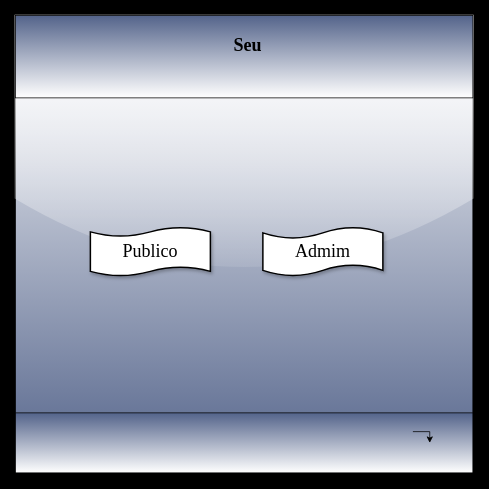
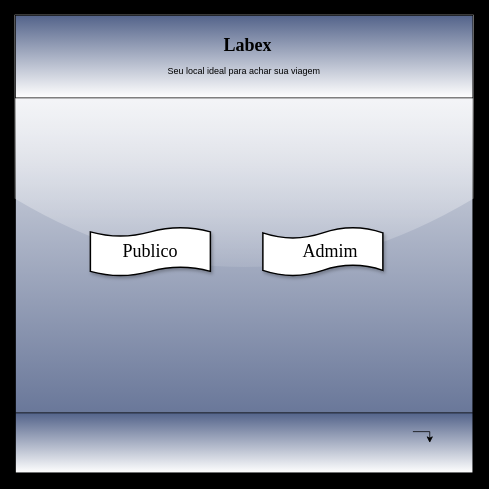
(248, 34) -> (248, 34)
none -> (244, 72)
(323, 252) -> (330, 252)
